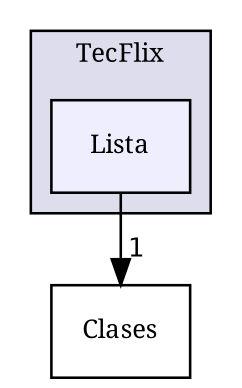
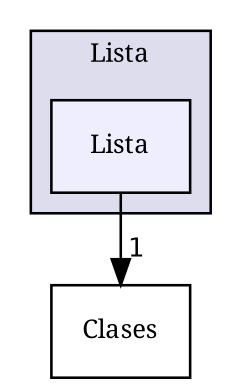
(121, 55) -> (121, 55)
